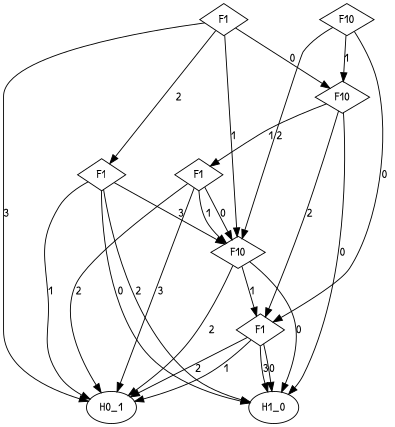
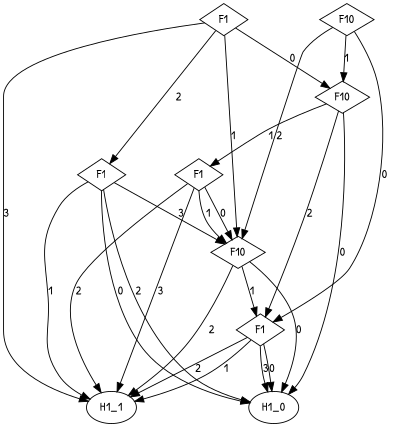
(111, 407) -> (111, 407)
